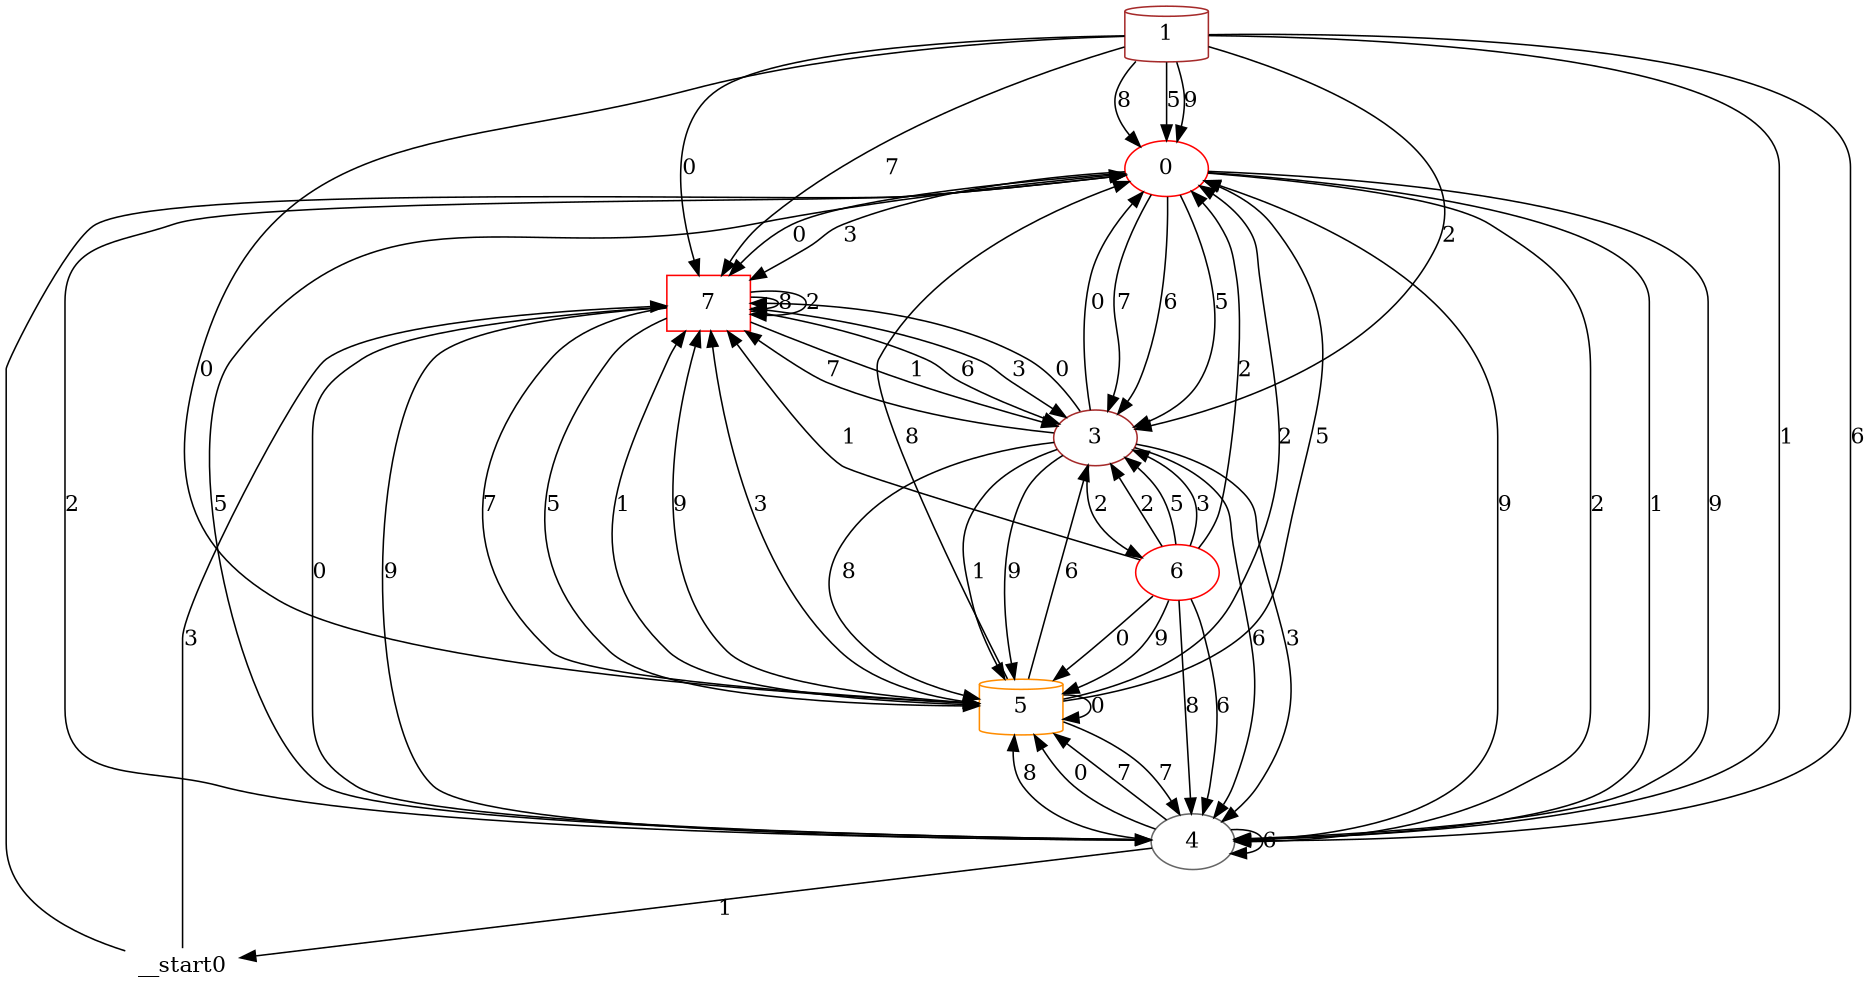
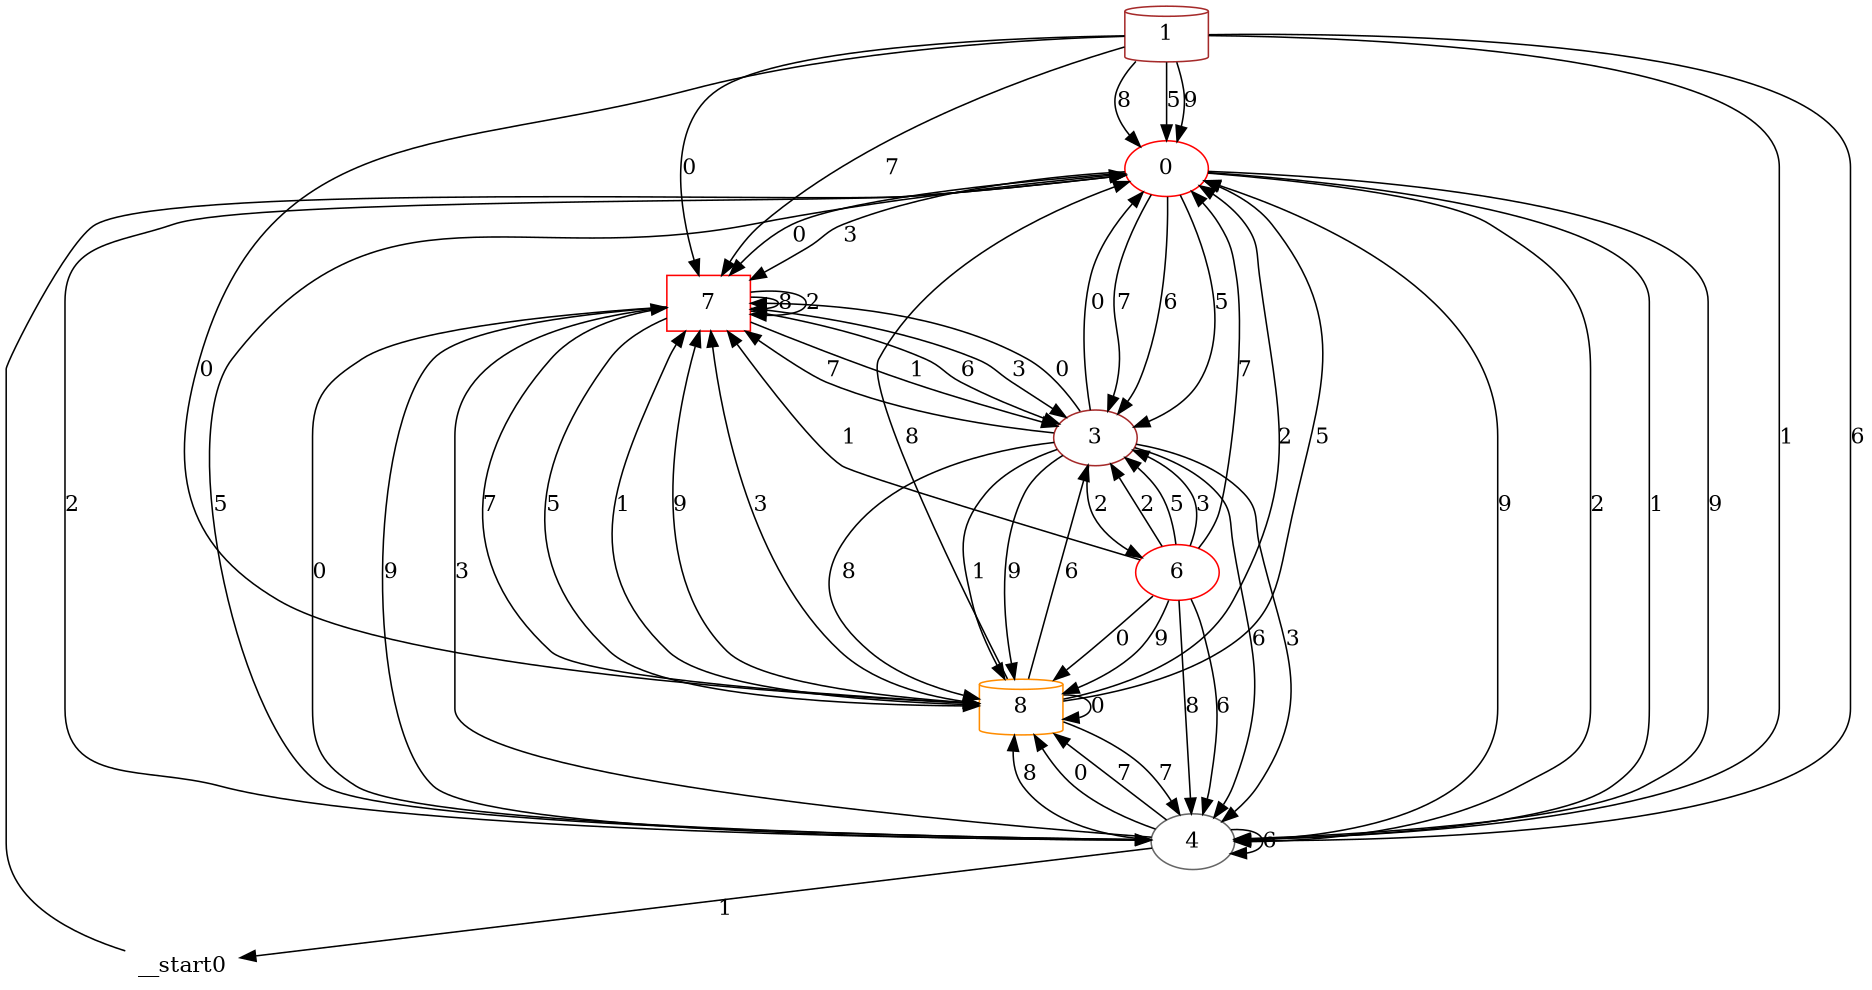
(1434, 250) -> none
(1246, 371) -> (1246, 371)
(249, 484) -> (536, 755)
(1021, 707) -> (1021, 707)
